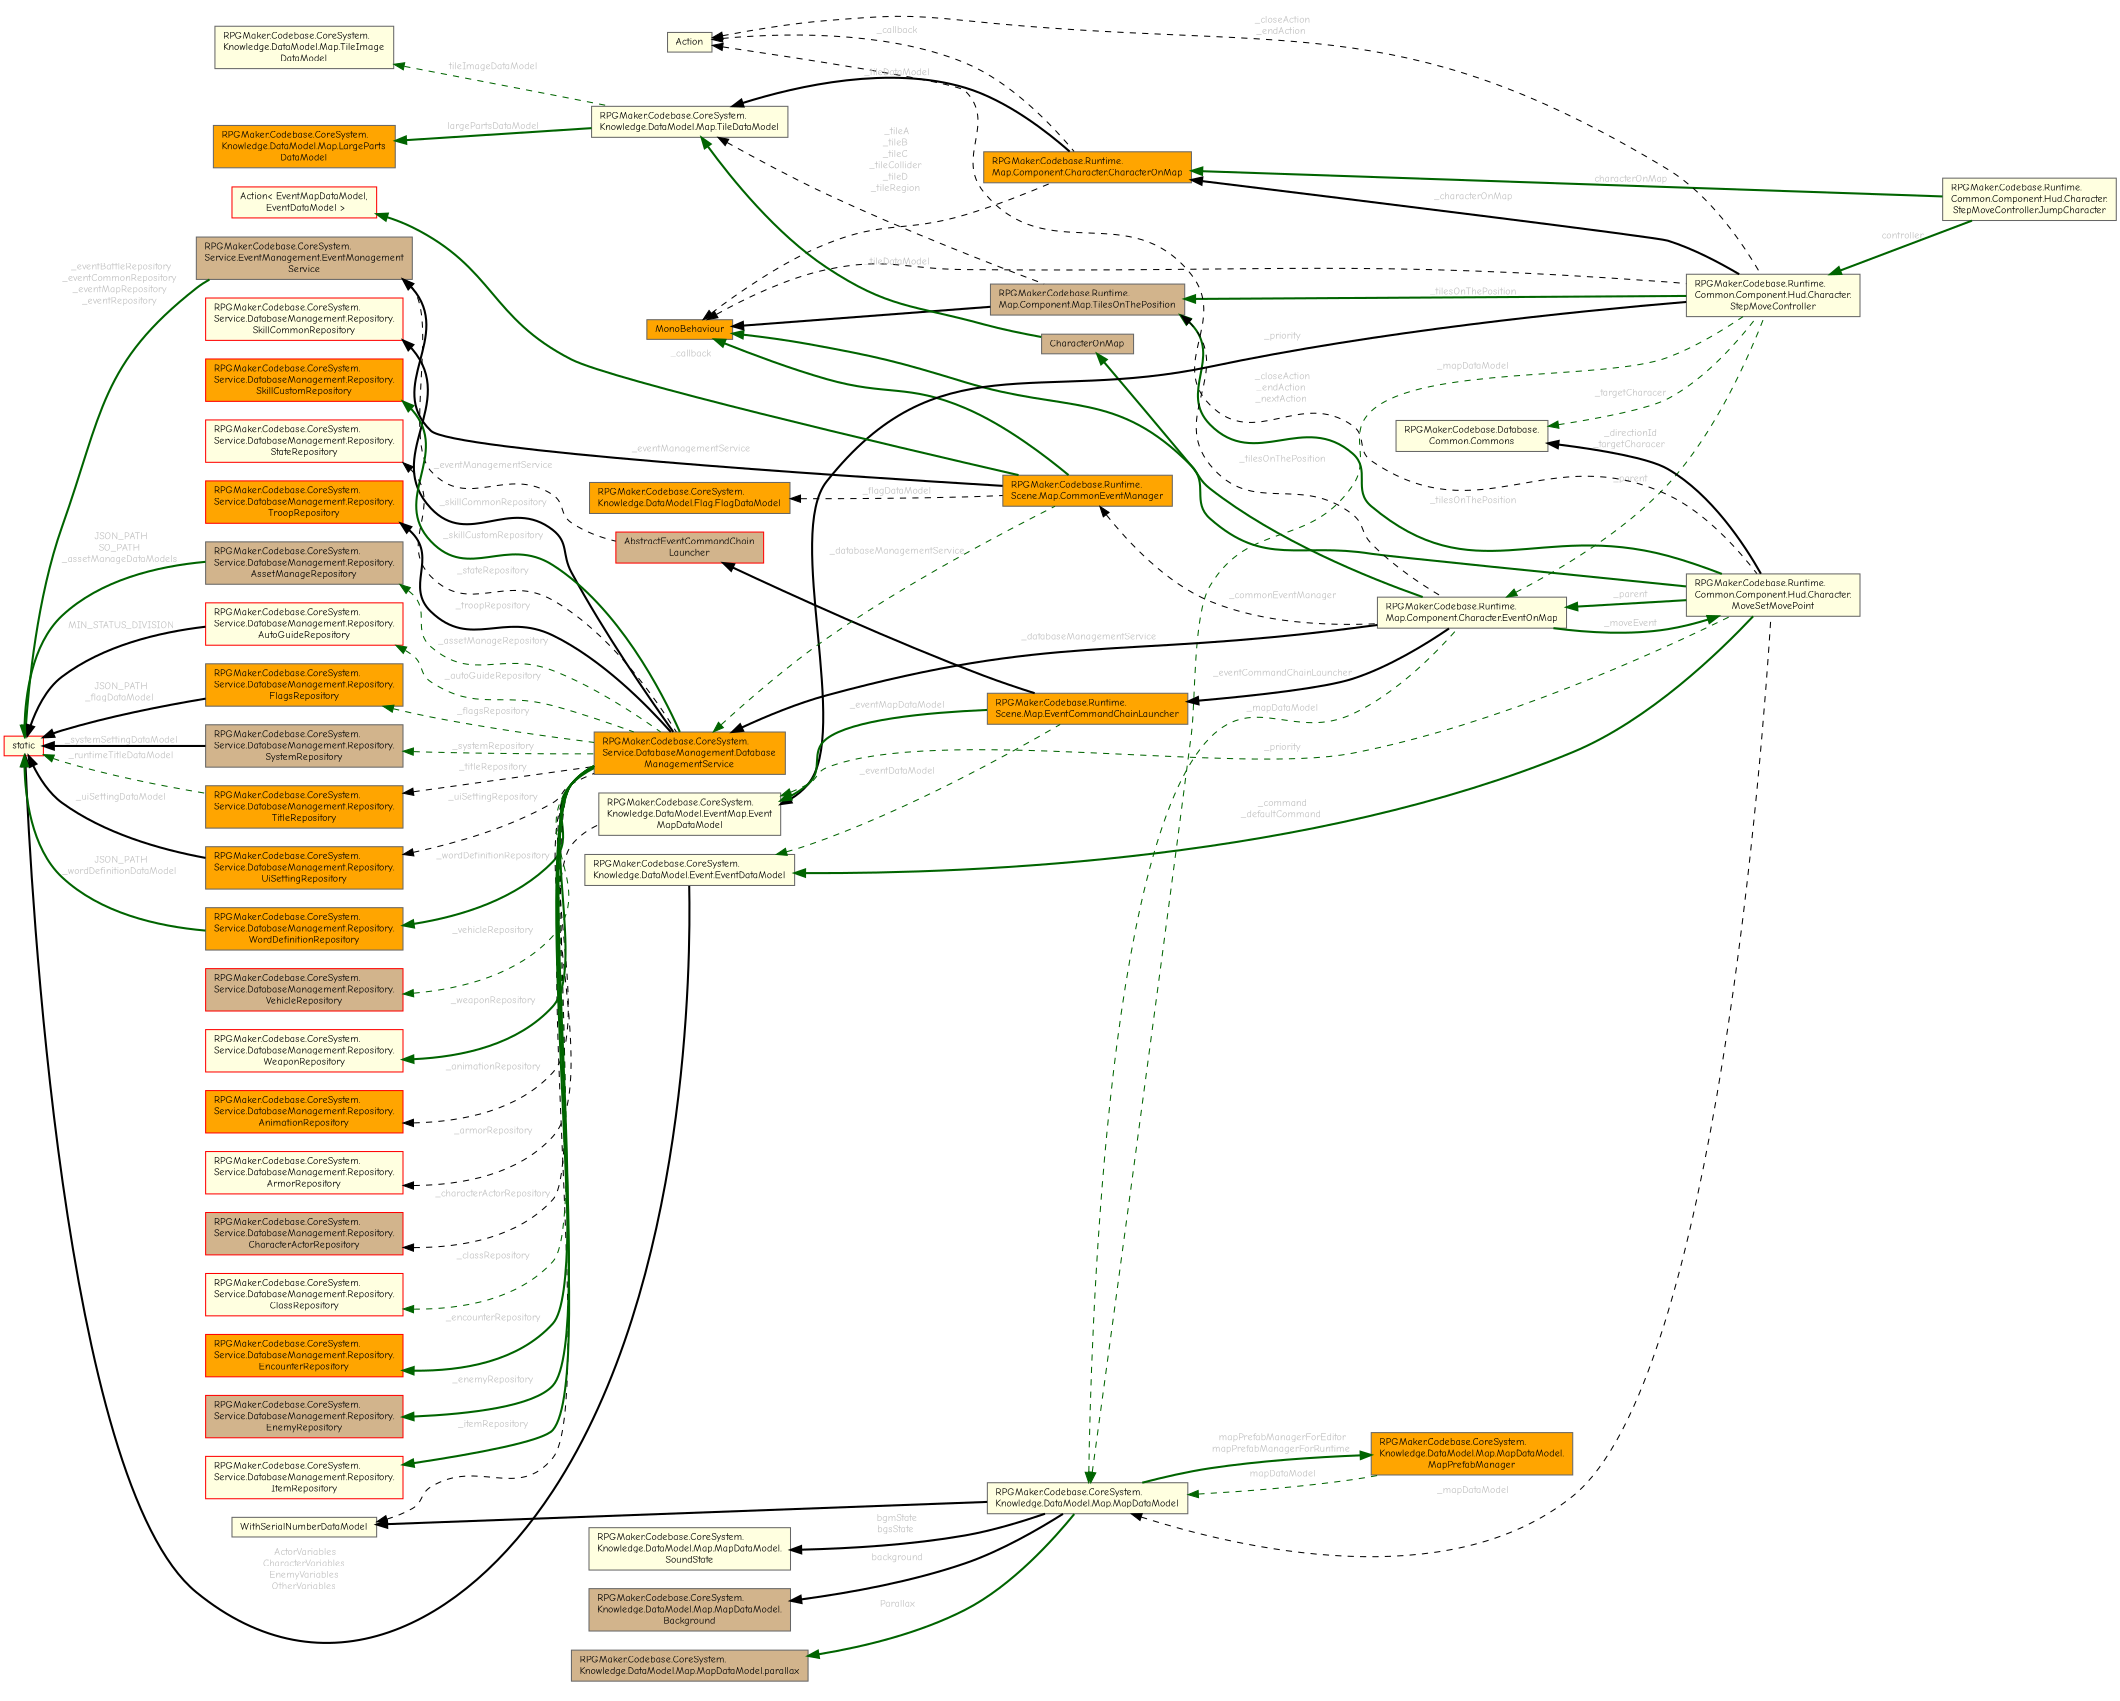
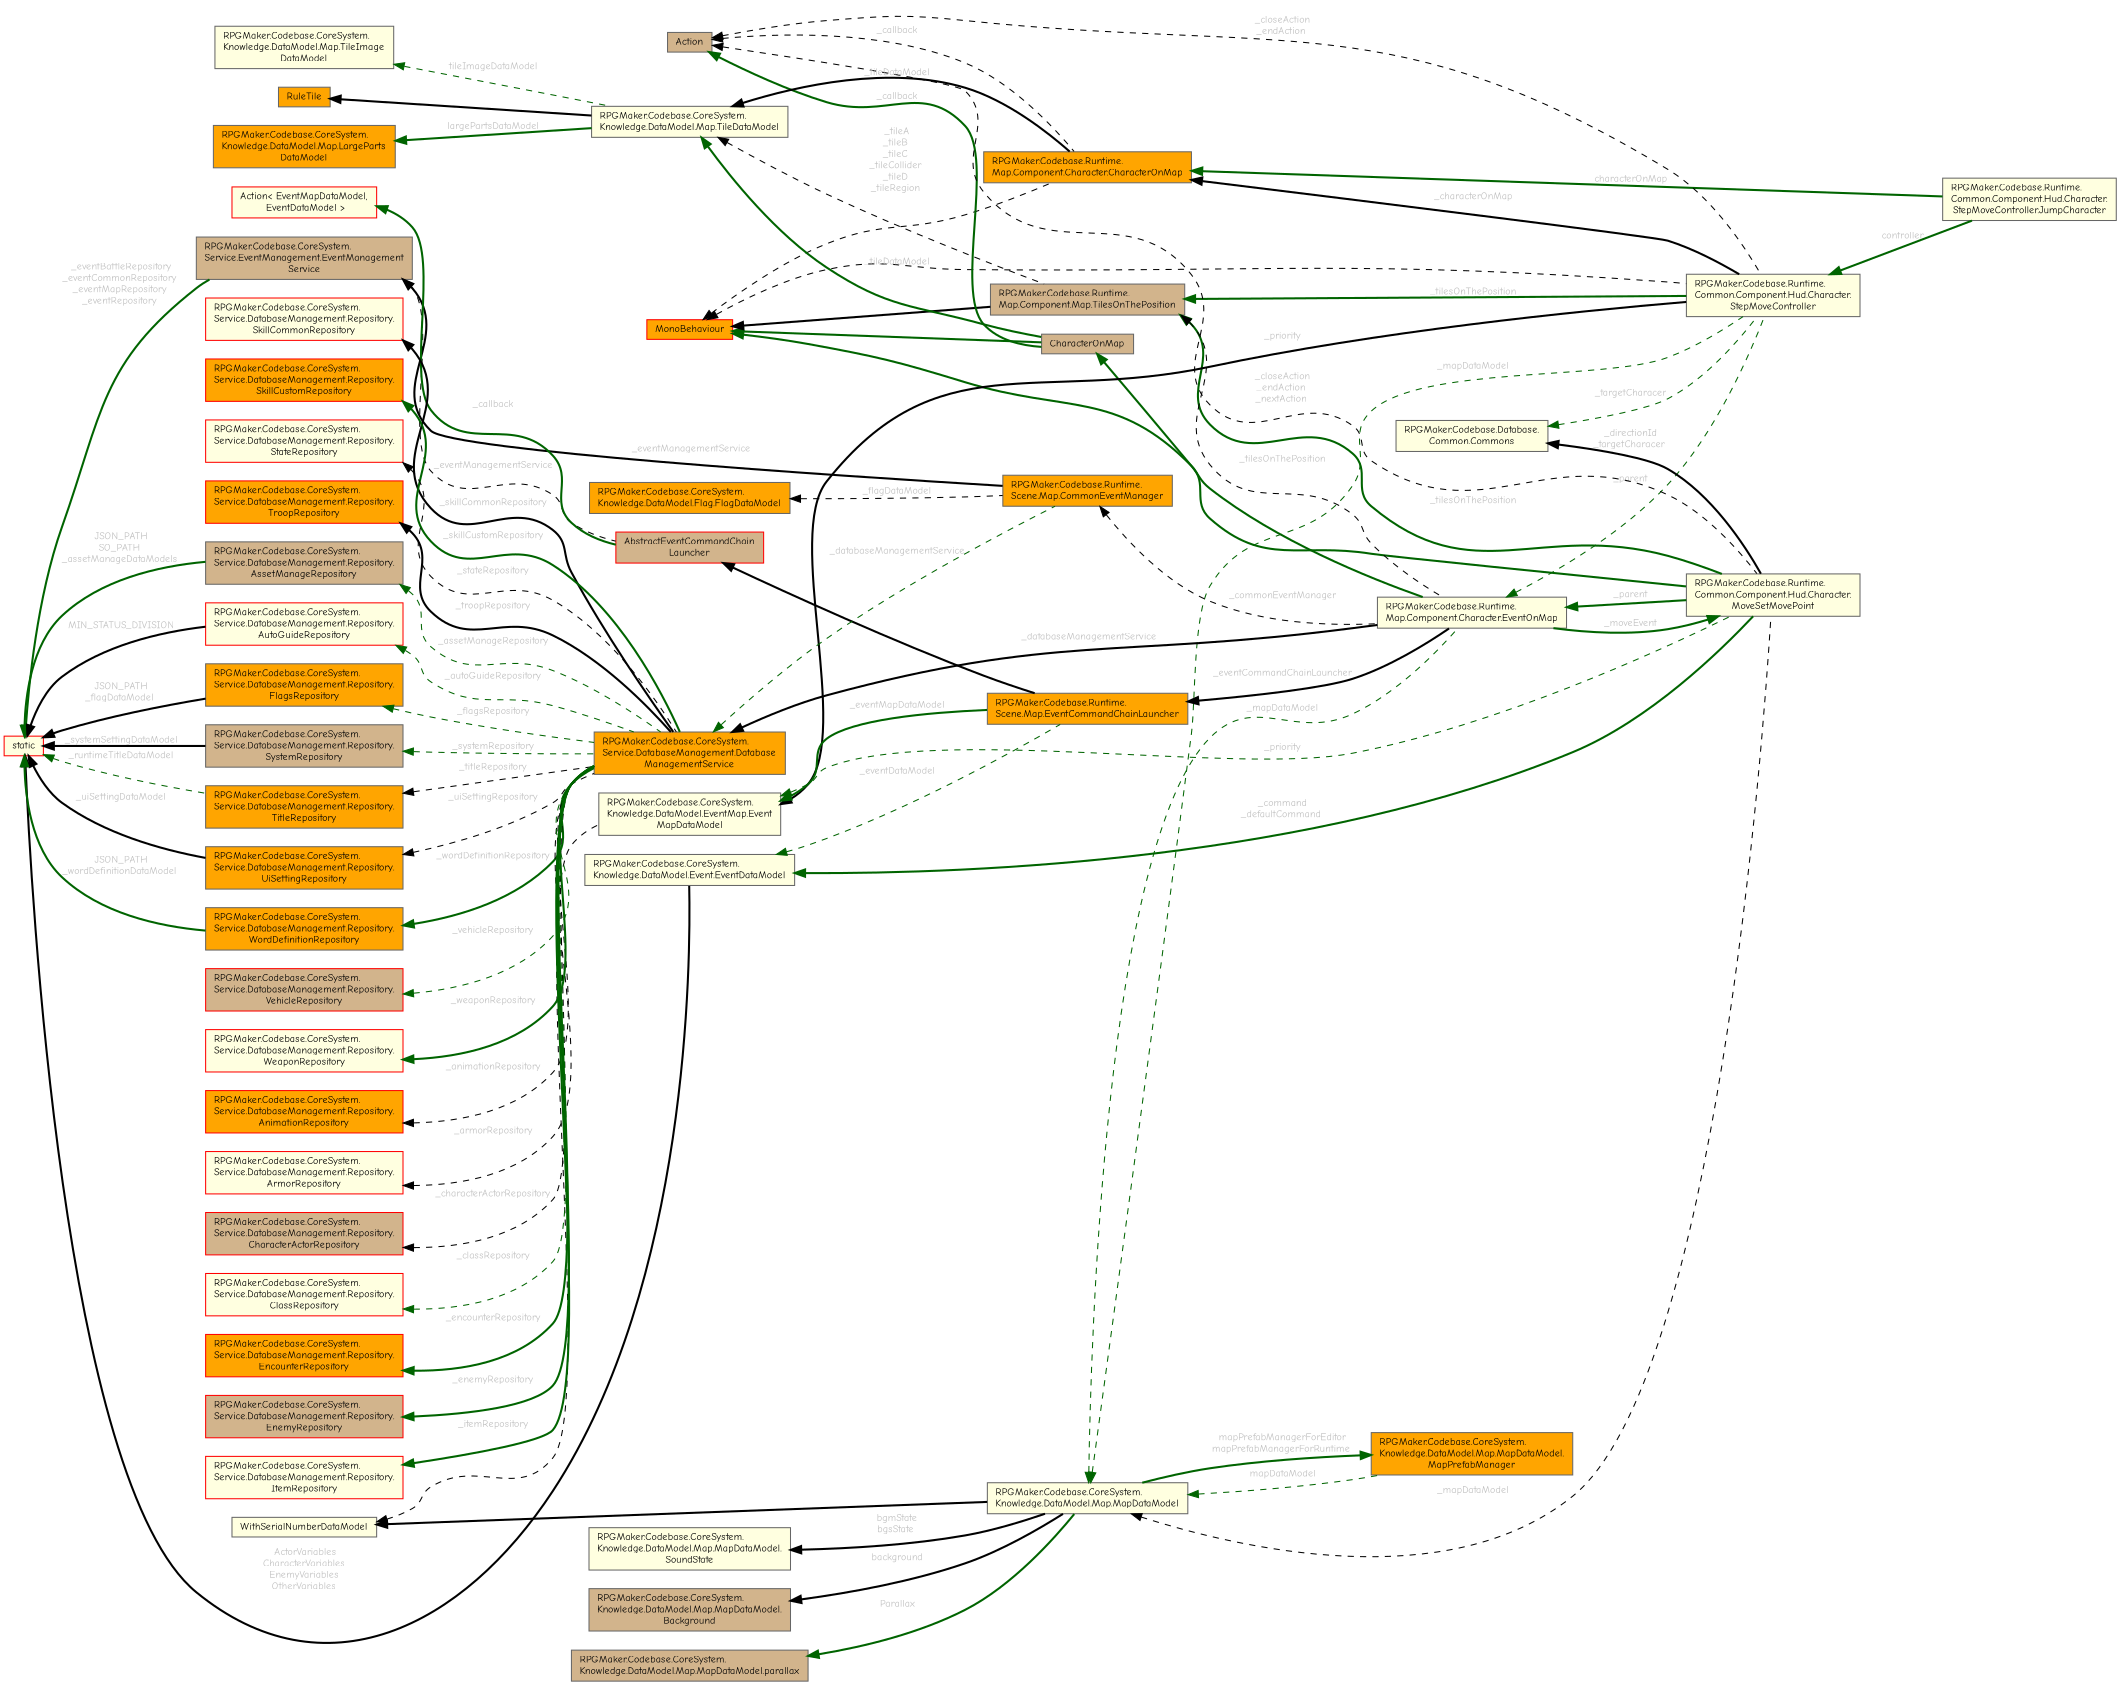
(690, 42) -> (690, 42)
none -> (304, 97)
none -> (966, 127)
(690, 330) -> (690, 330)
(904, 392) -> (892, 337)
(679, 393) -> (445, 424)
